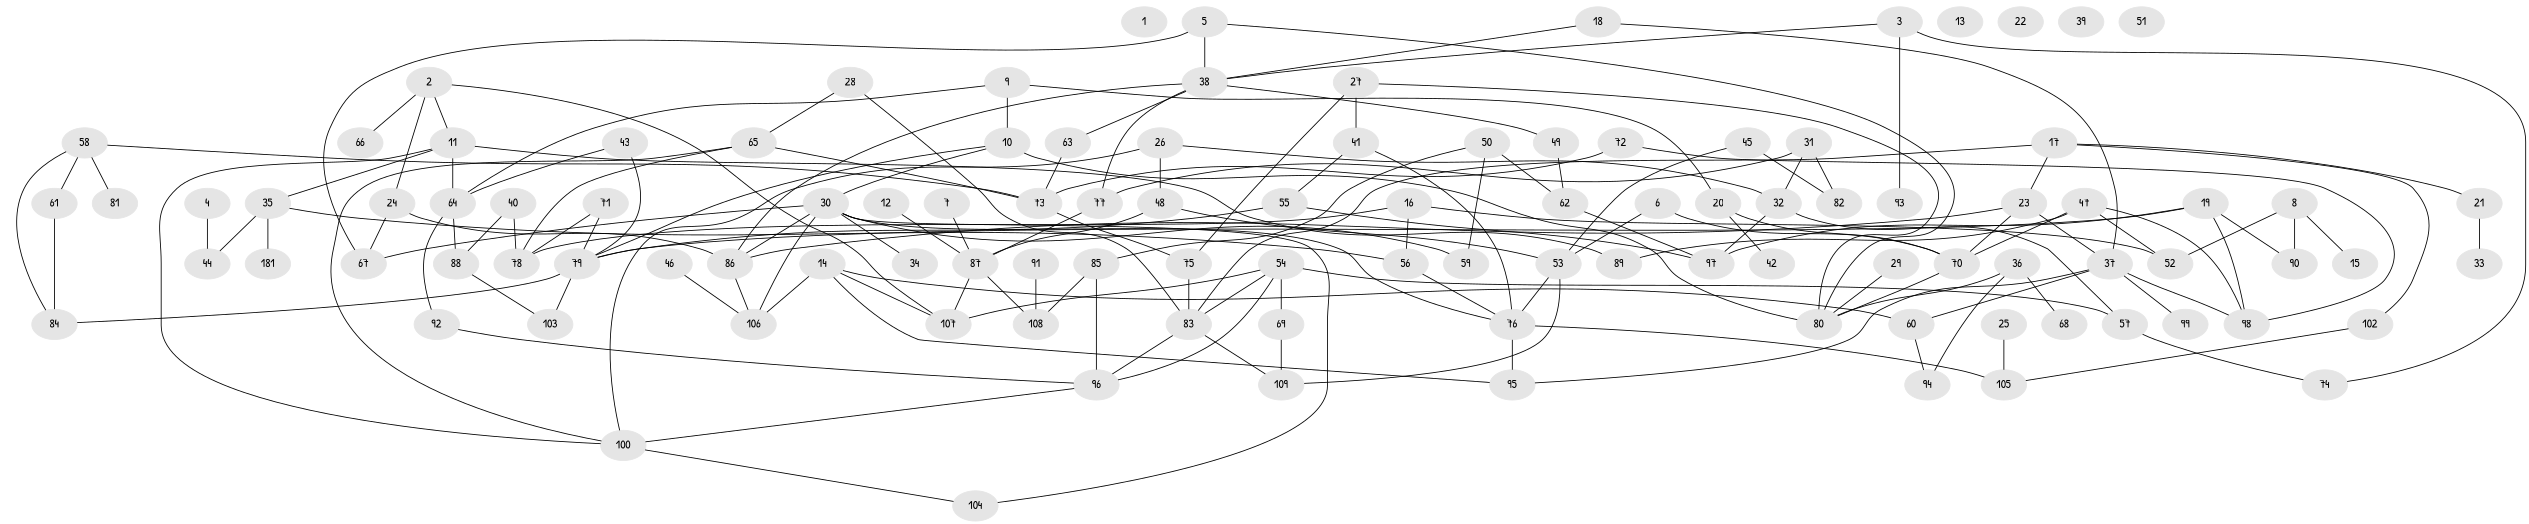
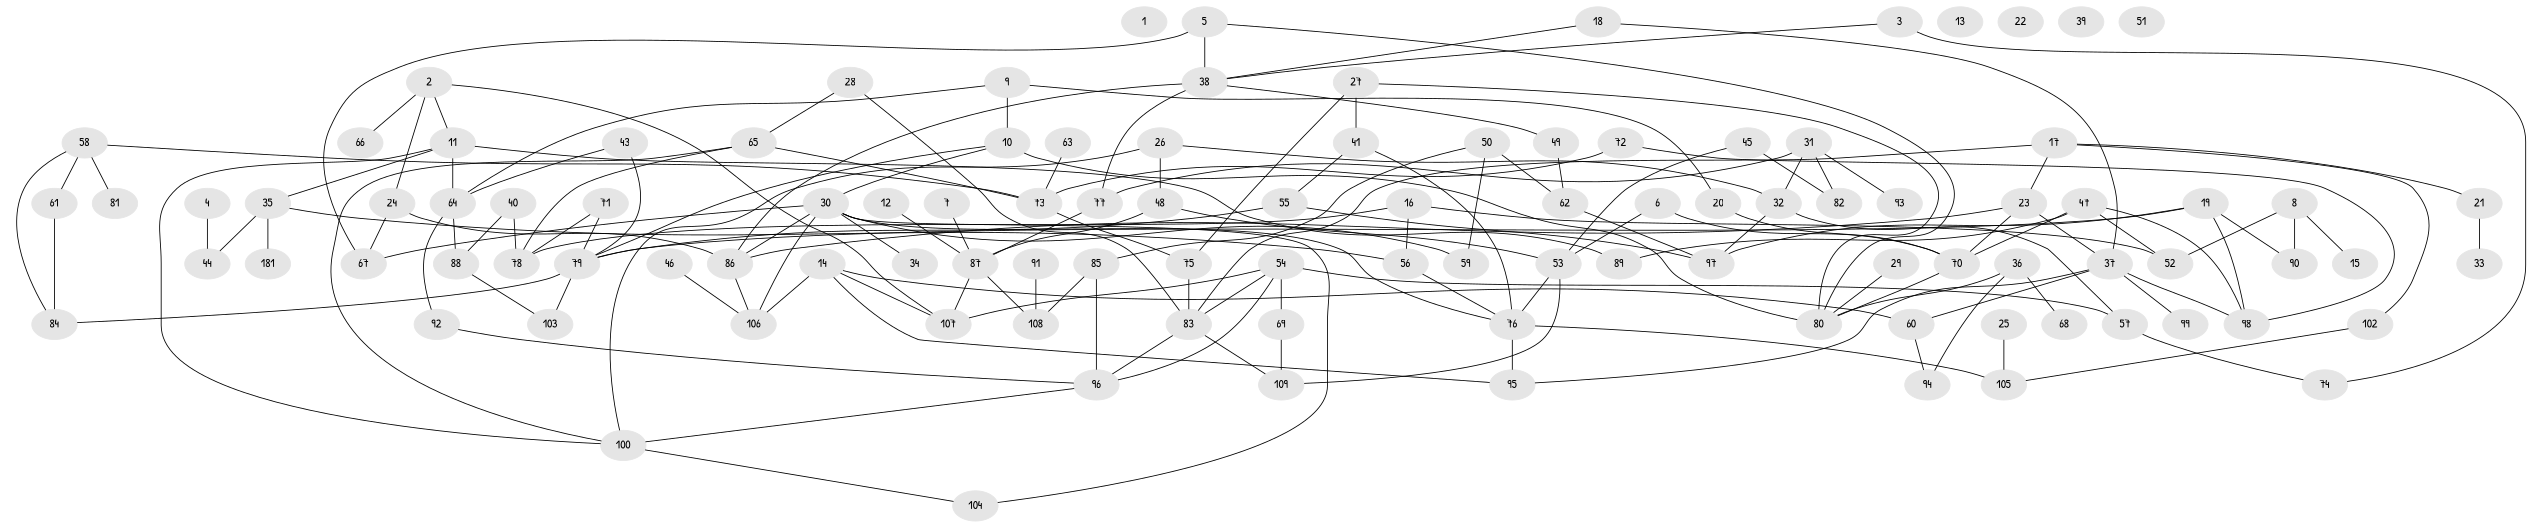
(1136, 113) -> none
(1900, 113) -> (1854, 173)
(1772, 264) -> none
